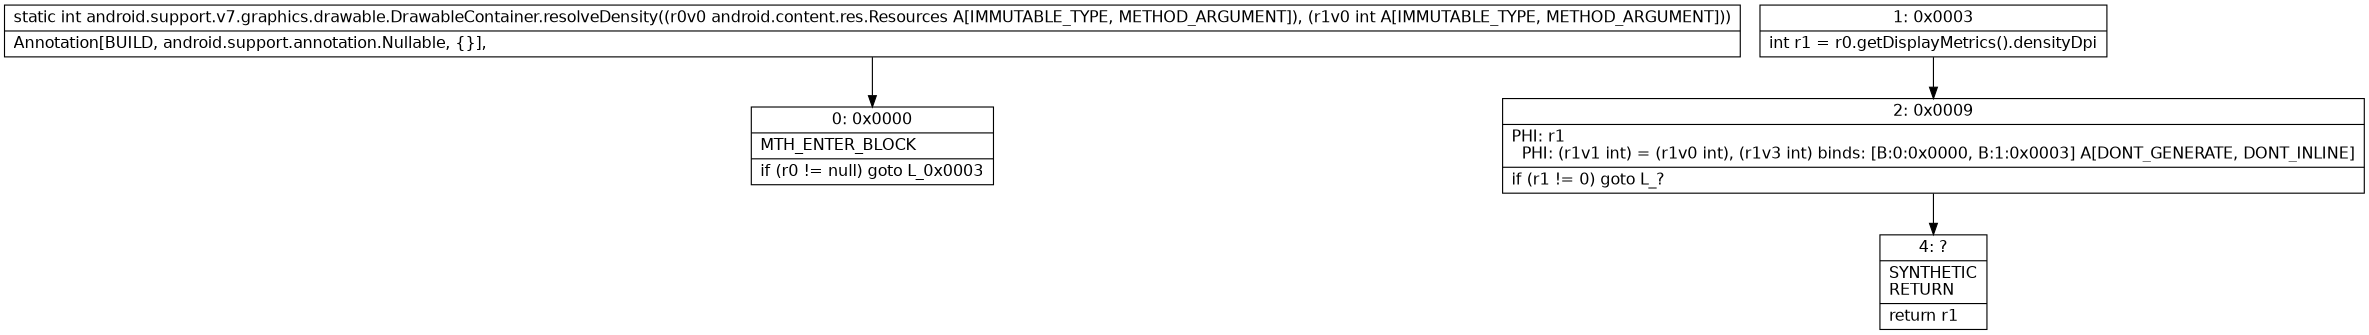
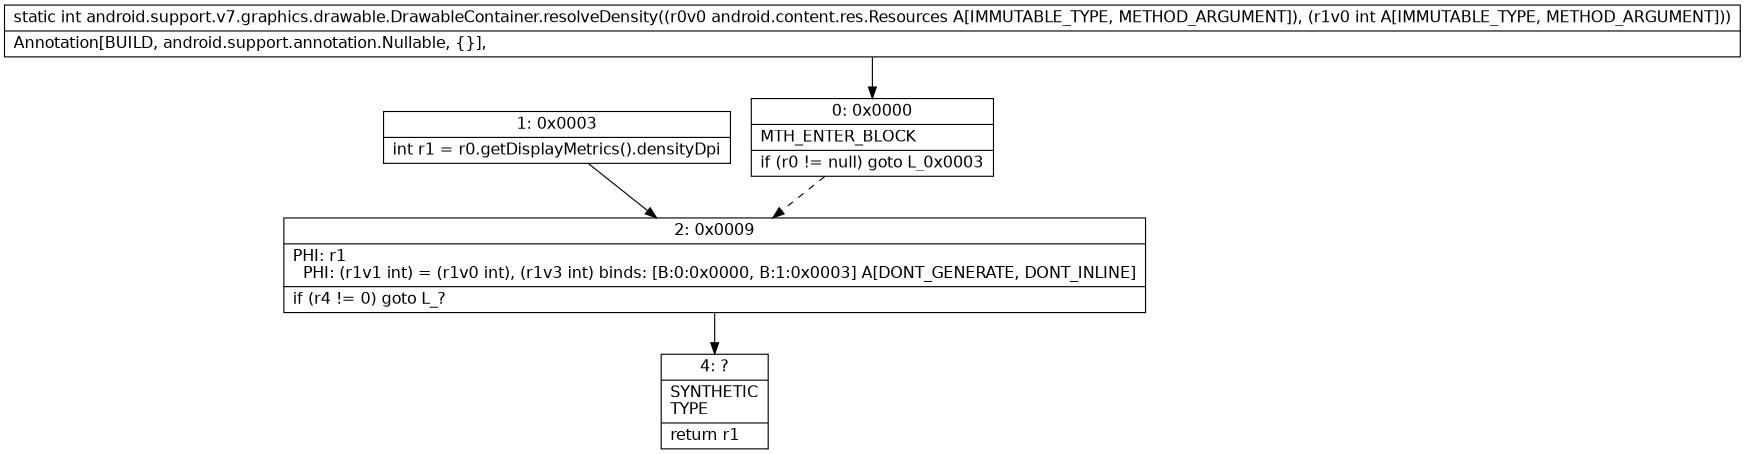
(1588, 180) -> (369, 299)
none -> (803, 194)
(1922, 290) -> (689, 409)
